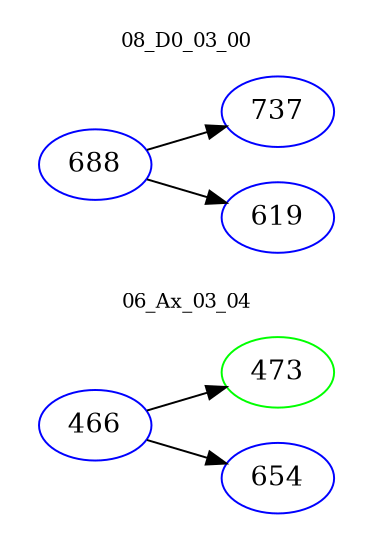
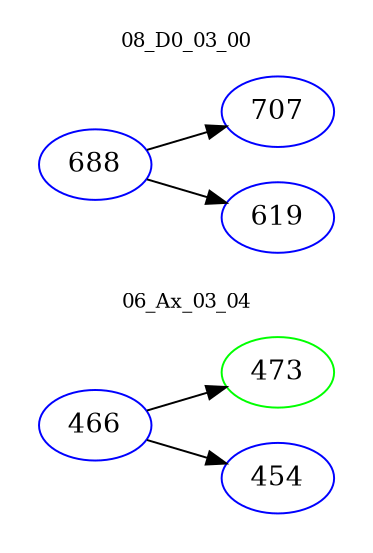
(278, 112) -> (278, 112)
(278, 478) -> (278, 478)
